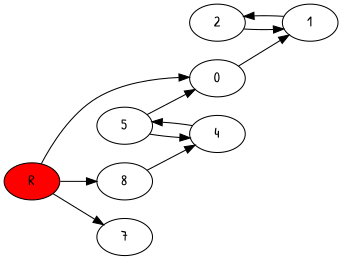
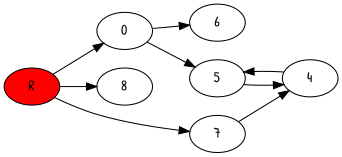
(217, 23) -> none
(310, 23) -> (217, 23)
(167, 104) -> (167, 52)
(167, 160) -> (259, 109)
